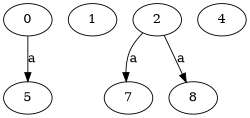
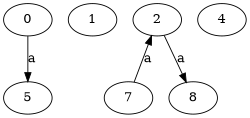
(130, 51) -> (141, 63)
